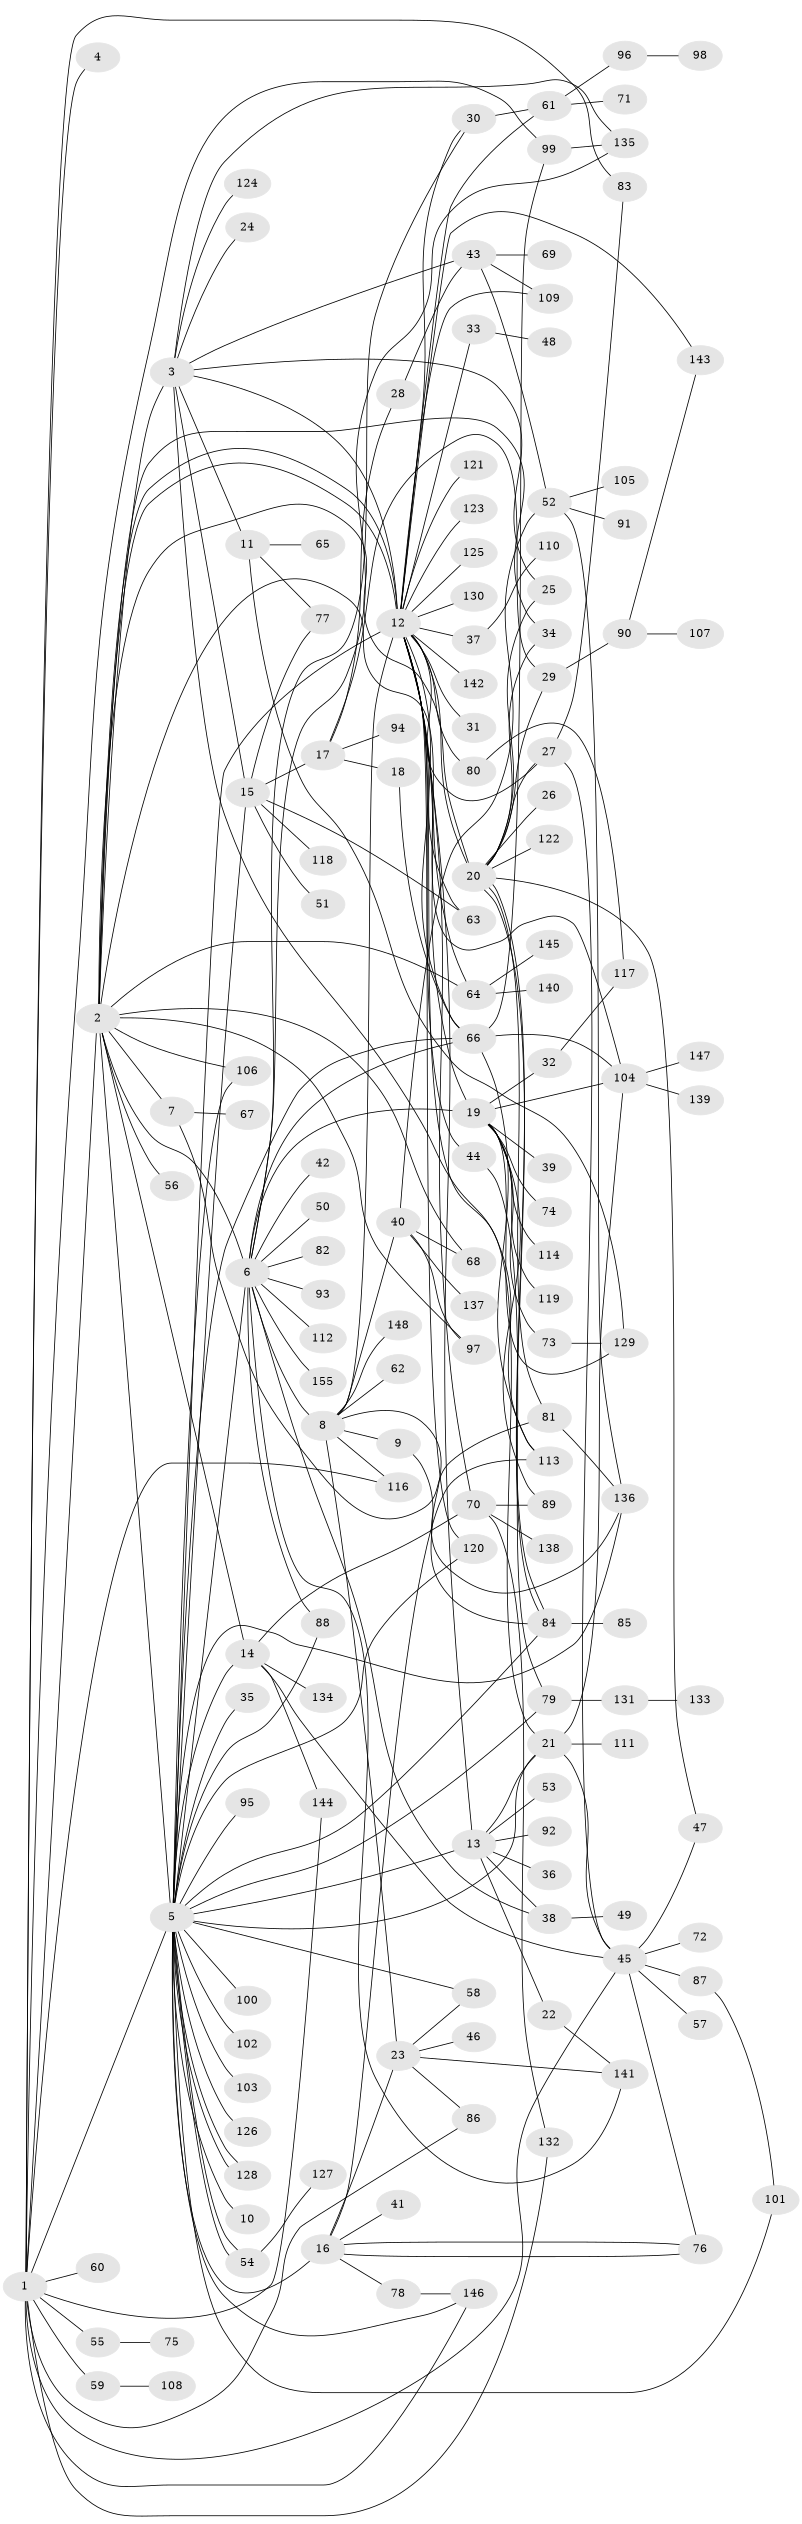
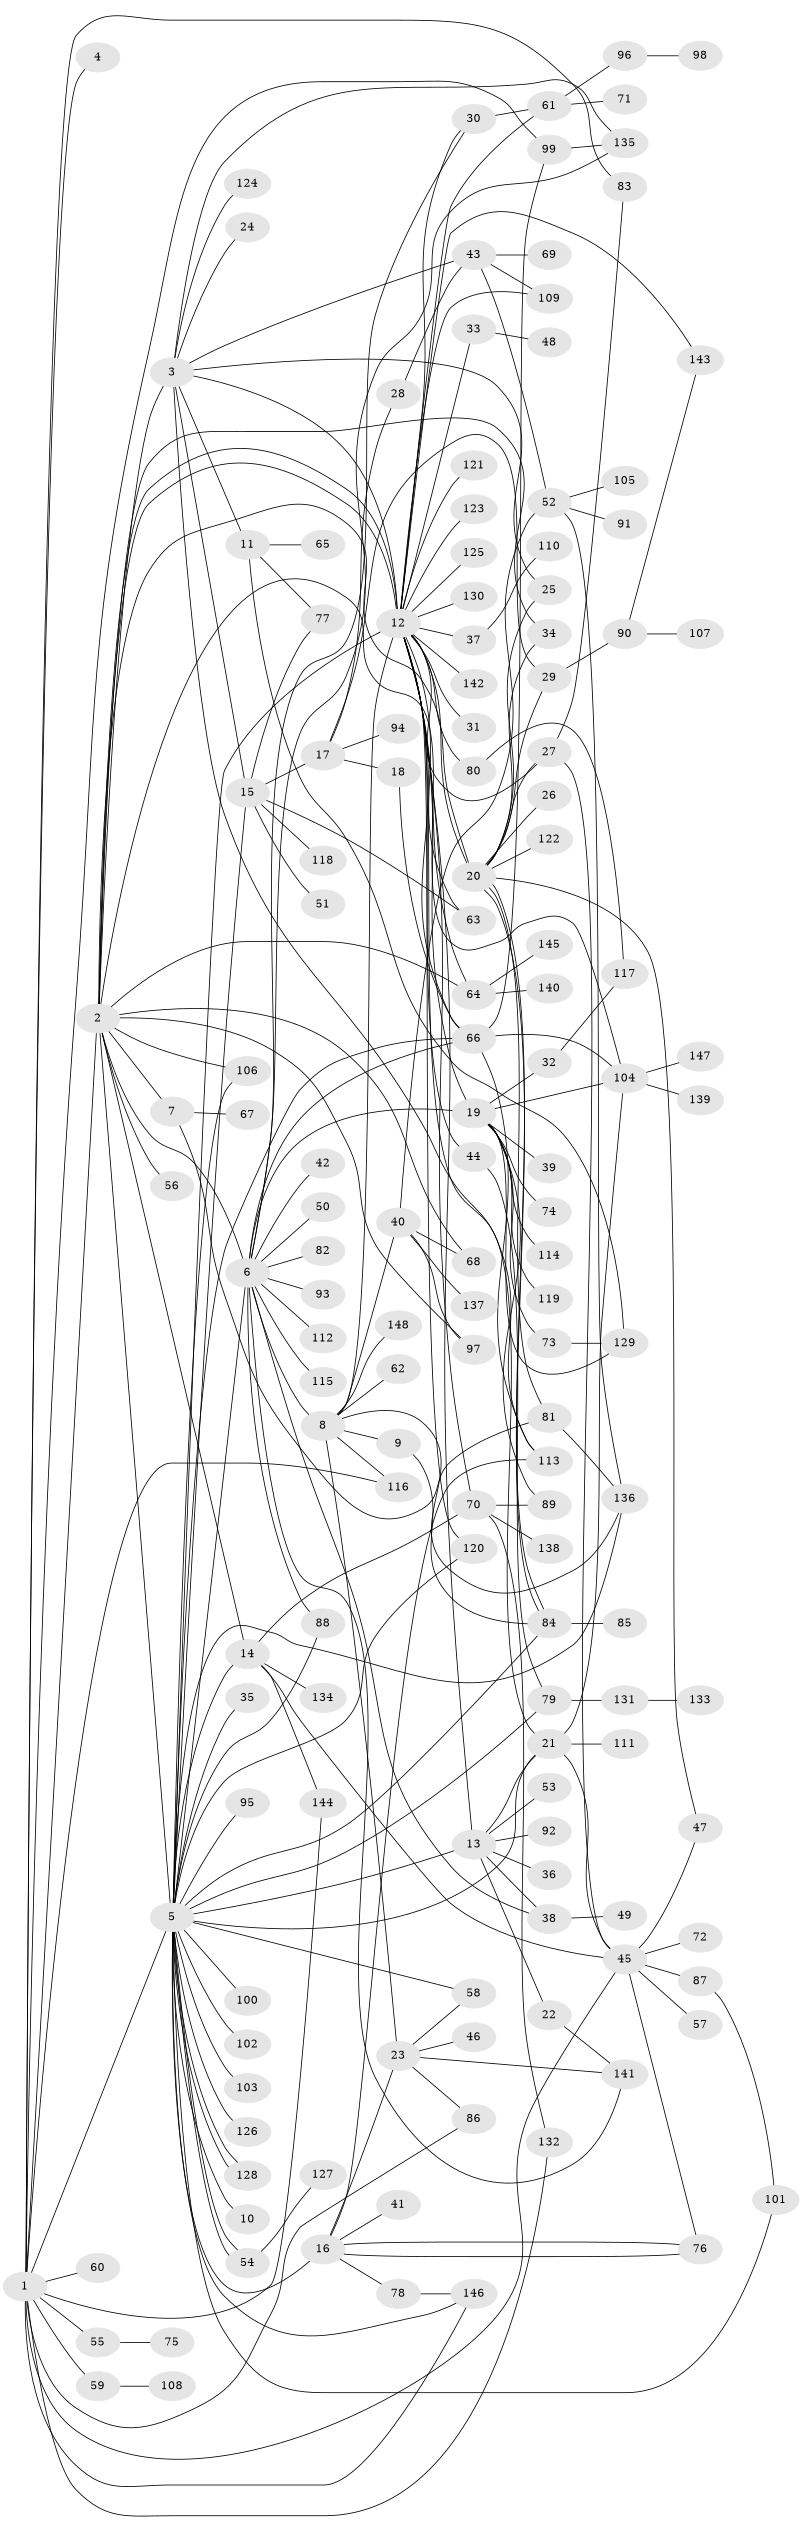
(323, 1382) -> (323, 1382)
